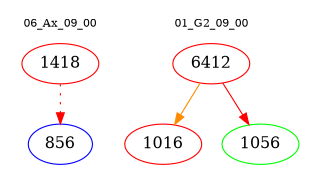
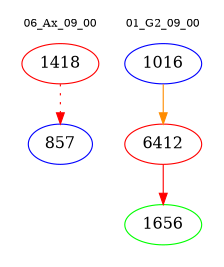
(190, 99) -> (163, 98)
(60, 144) -> (60, 144)
(163, 144) -> (163, 64)
(261, 144) -> (163, 225)
